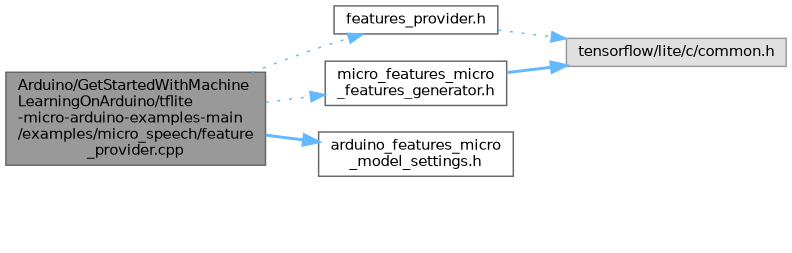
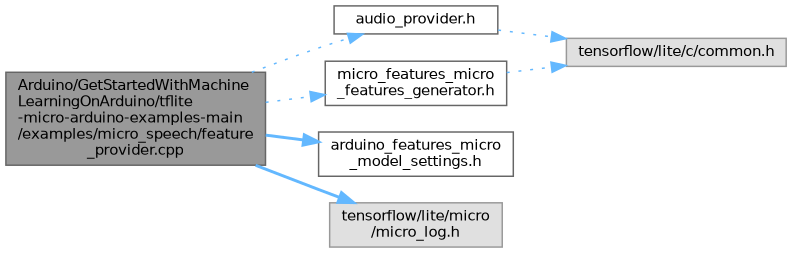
(416, 20) -> (416, 20)
(529, 70) -> (529, 70)
none -> (416, 225)
